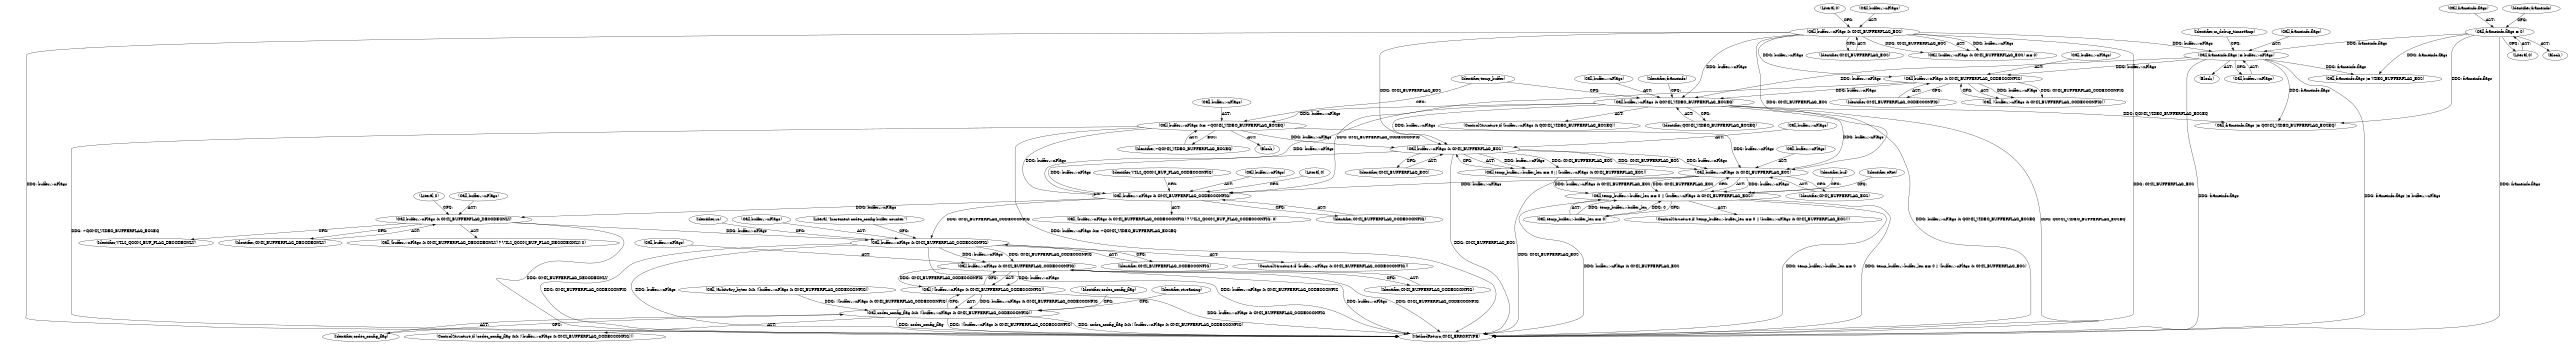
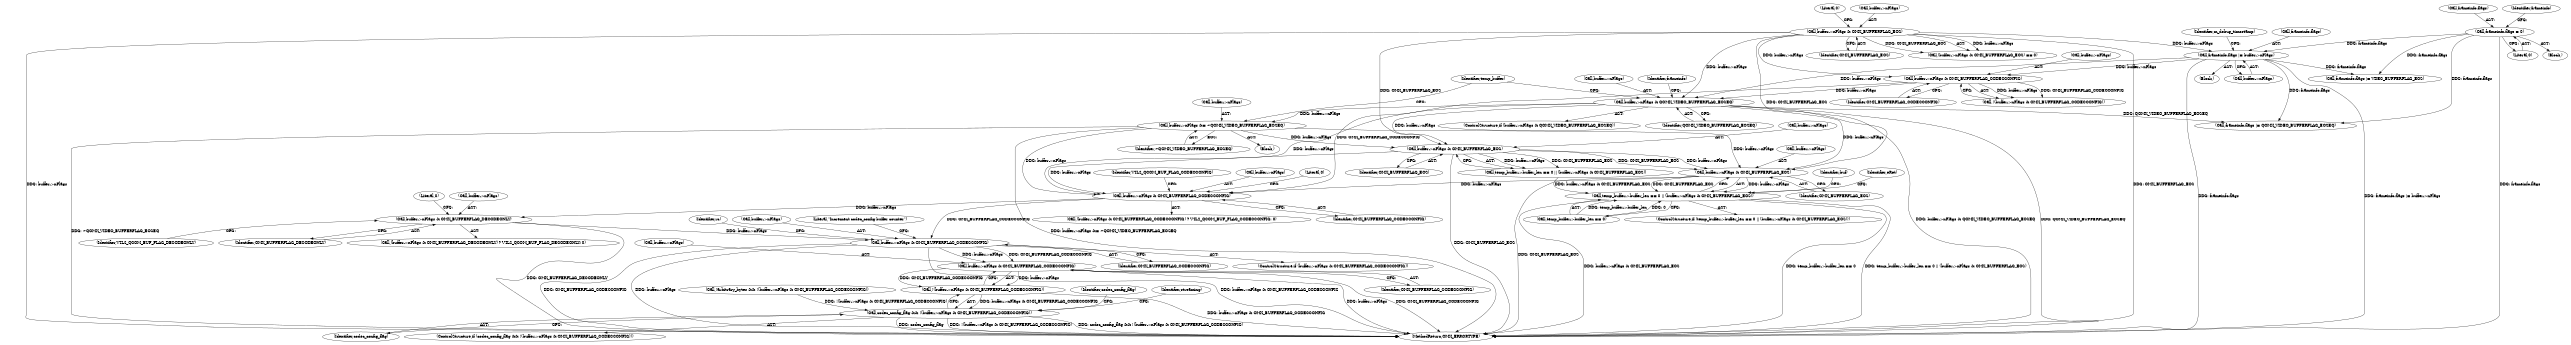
(300, 231) -> (271, 225)
